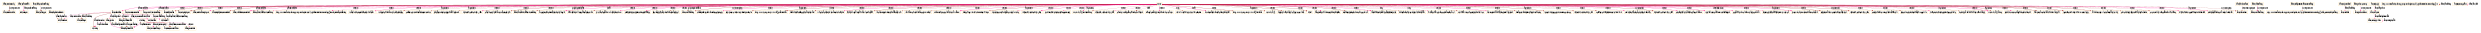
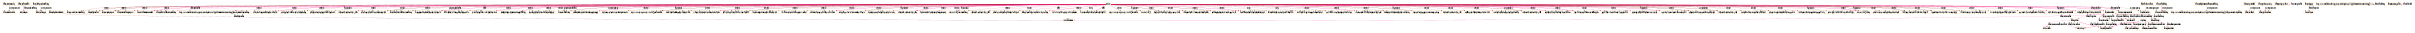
(1718, 8) -> (1584, 8)
(2350, 8) -> (2255, 8)
(221, 12) -> none
(419, 12) -> none
(1310, 12) -> none
(125, 16) -> (2109, 16)
(2375, 16) -> none
(134, 18) -> (2058, 21)
(191, 24) -> (2174, 24)
